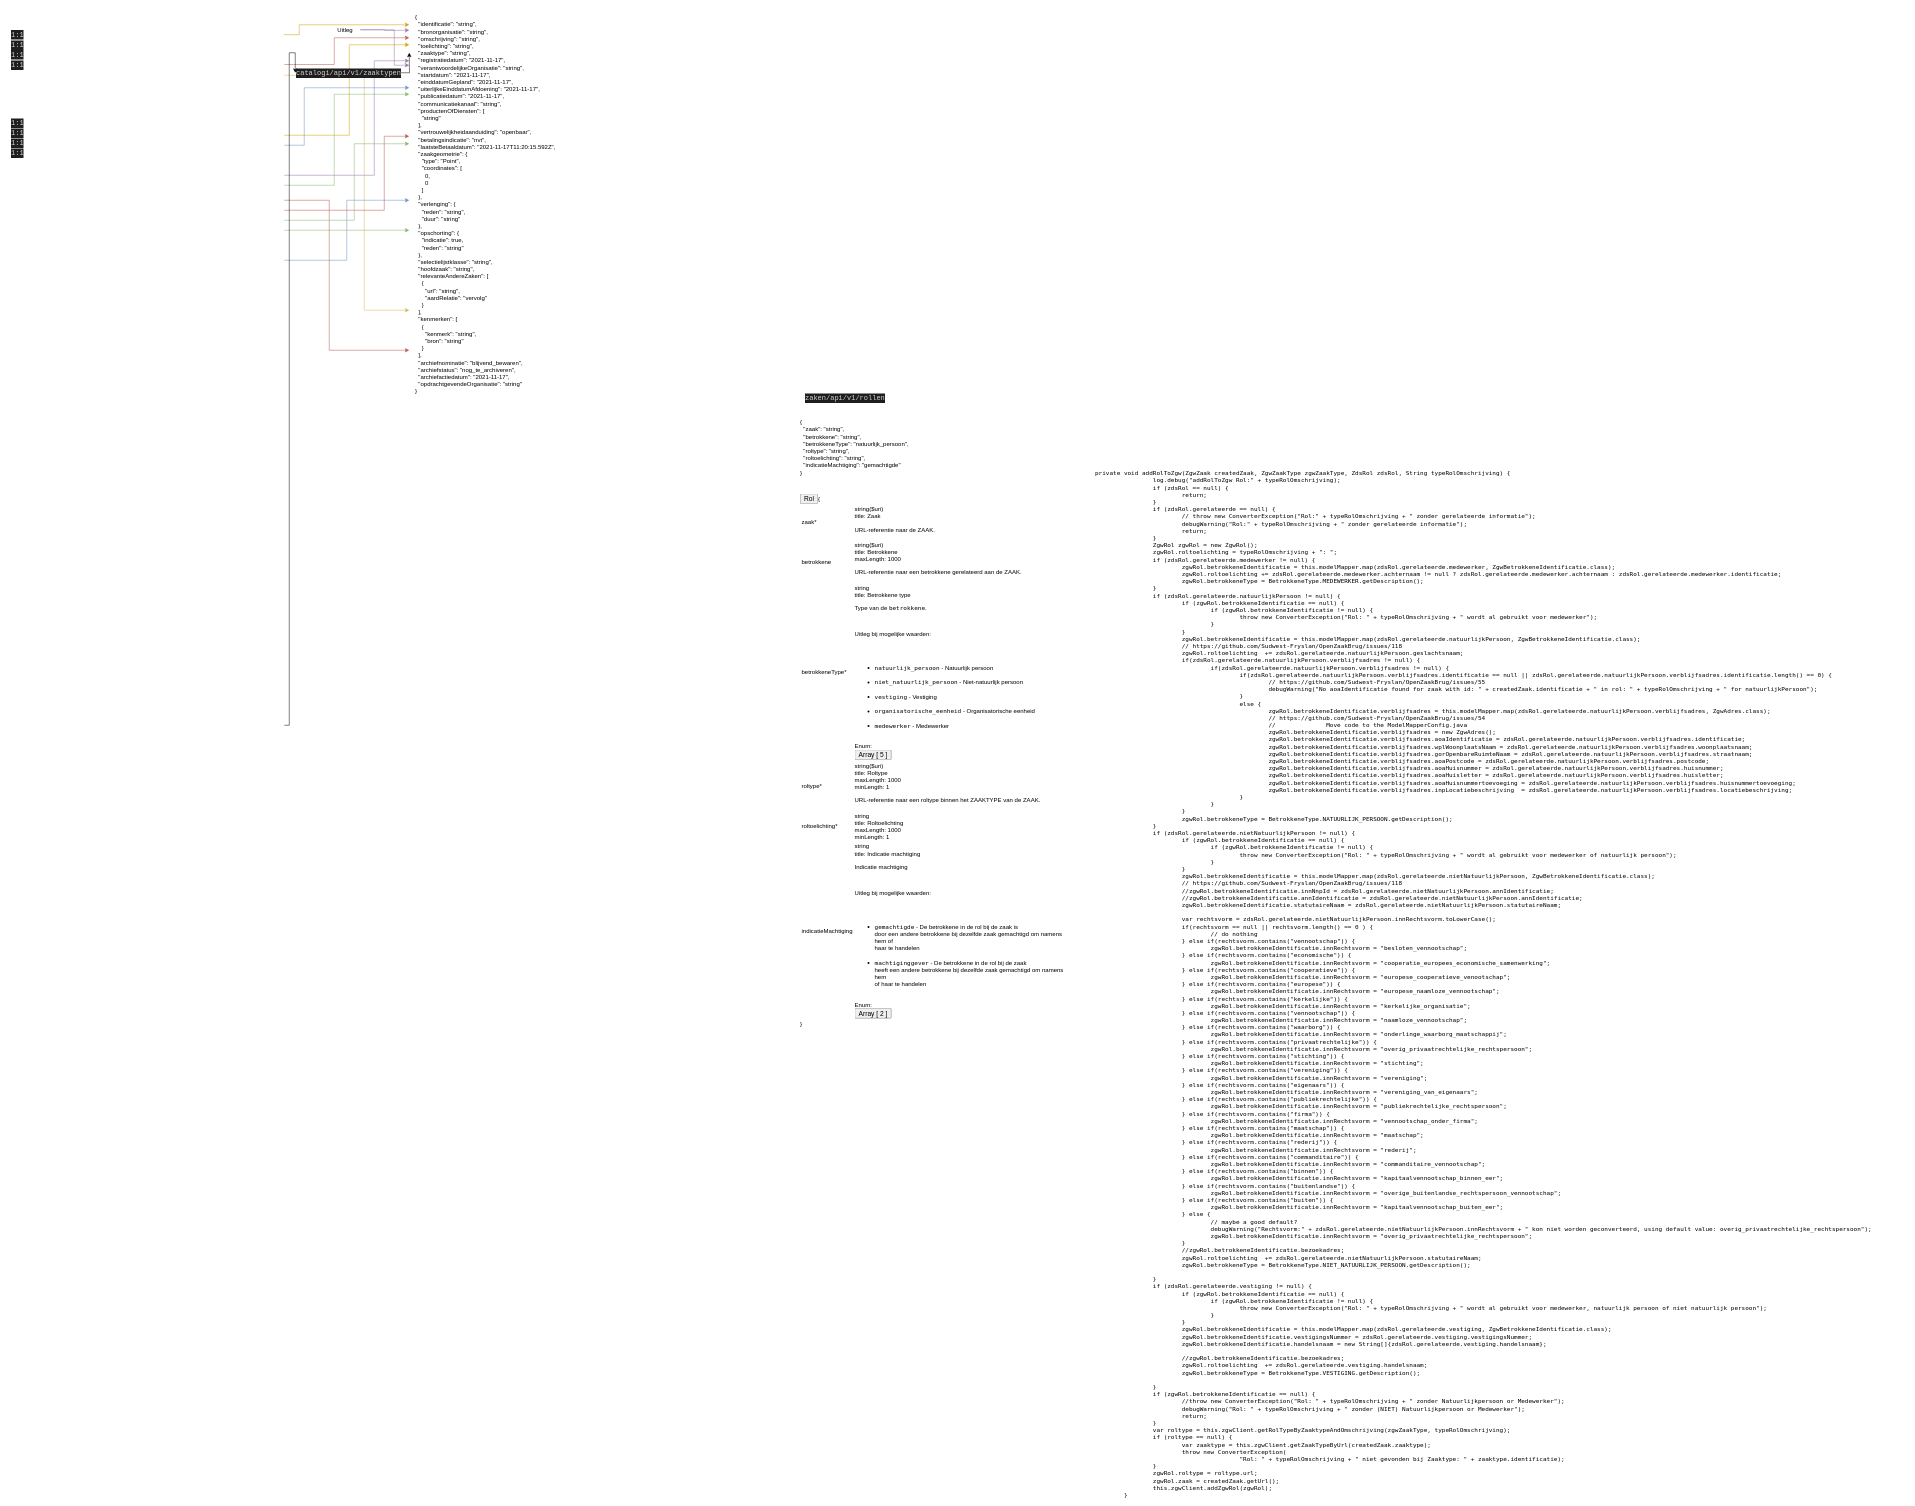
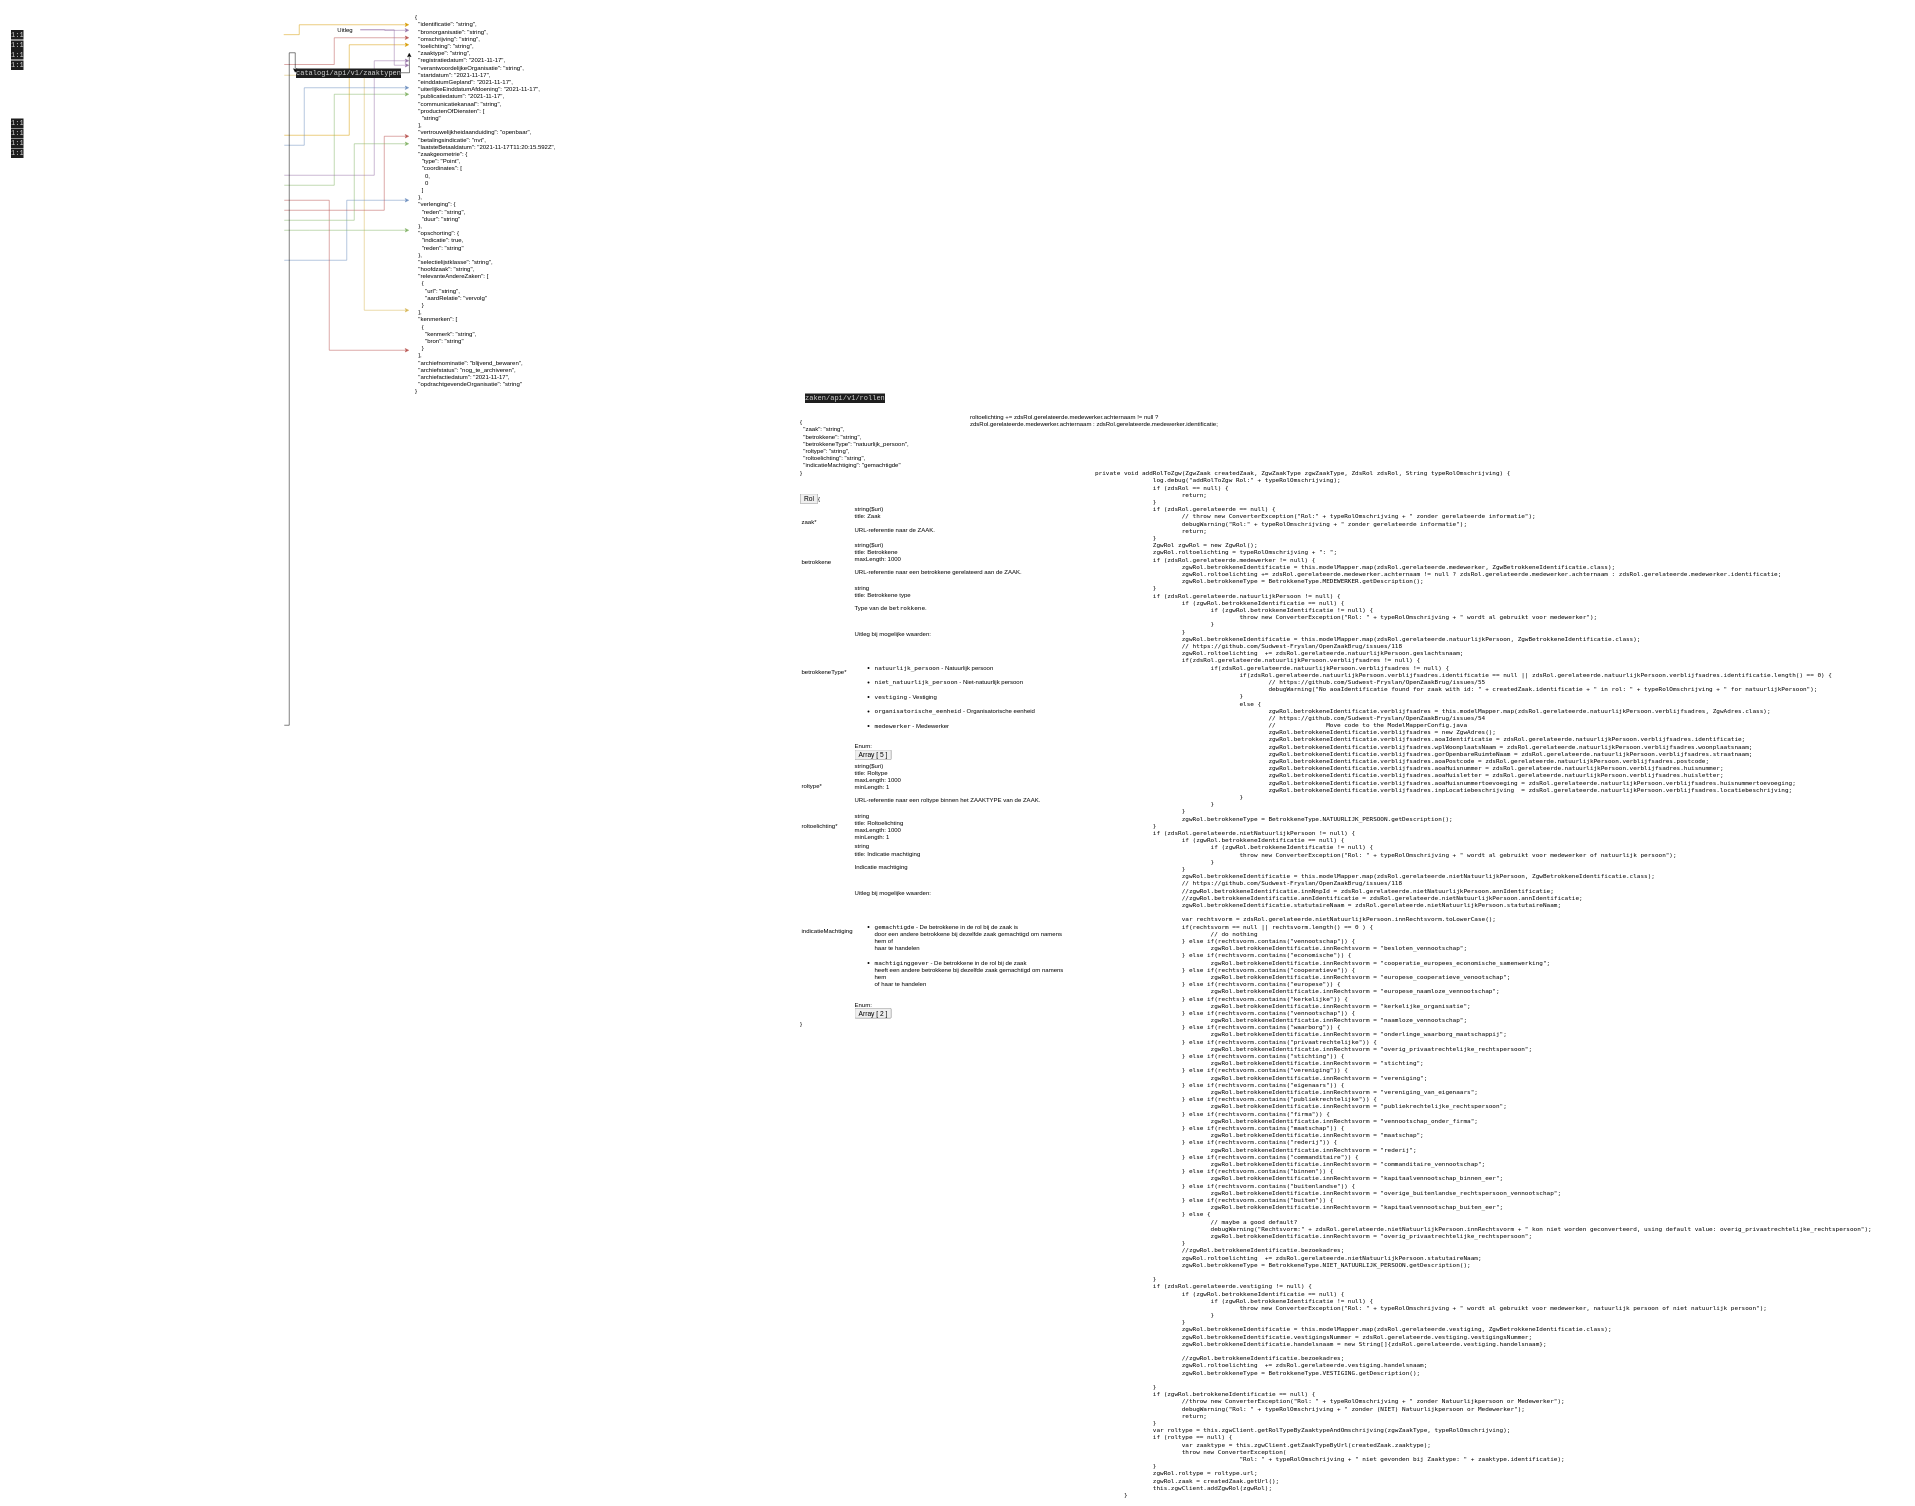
none -> (1107, 420)
